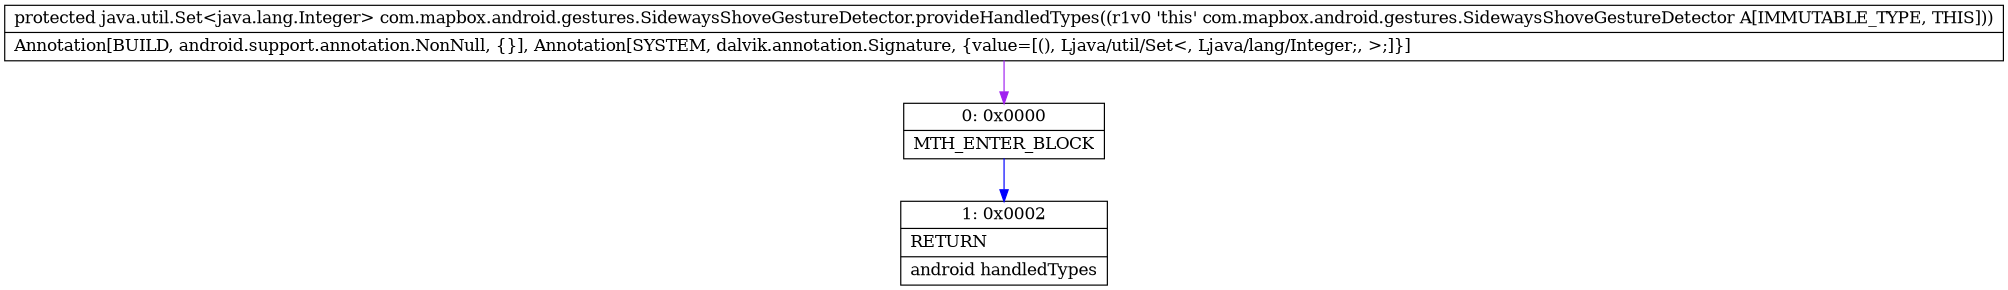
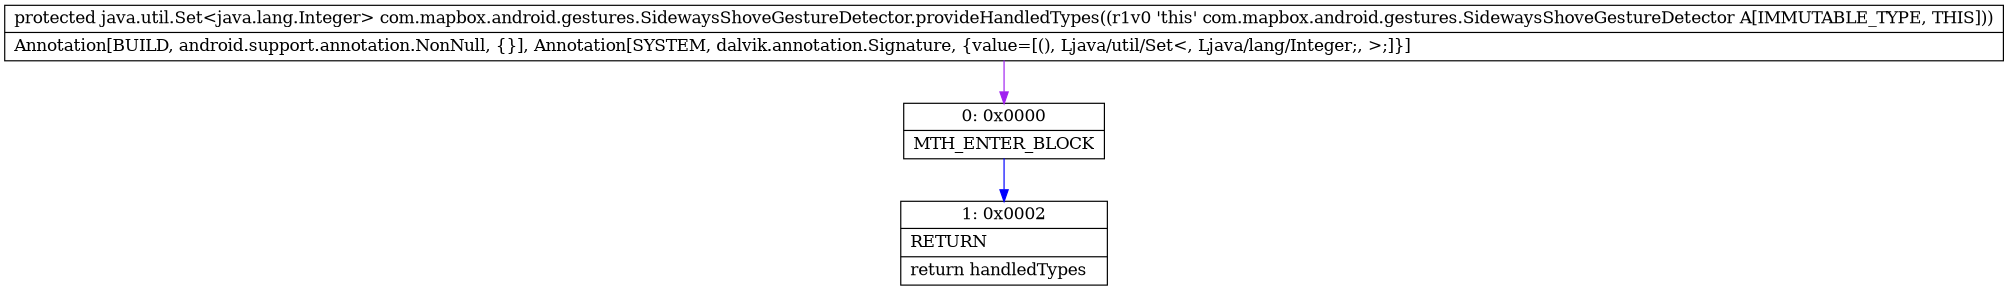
(1004, 270) -> (999, 270)
